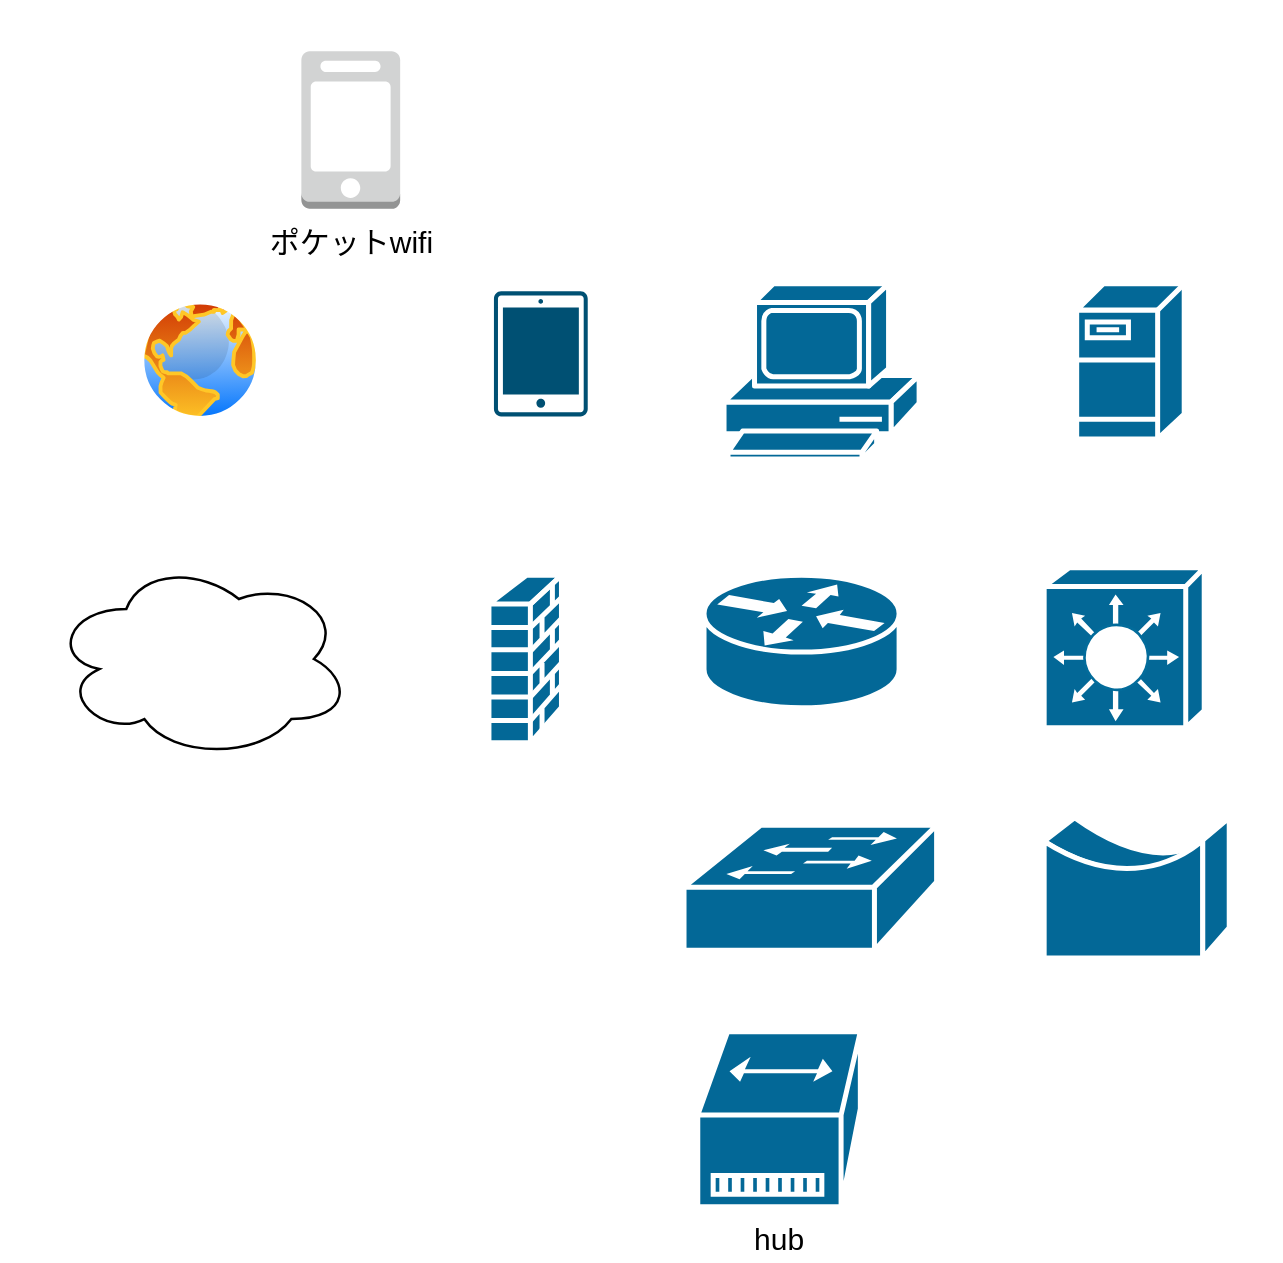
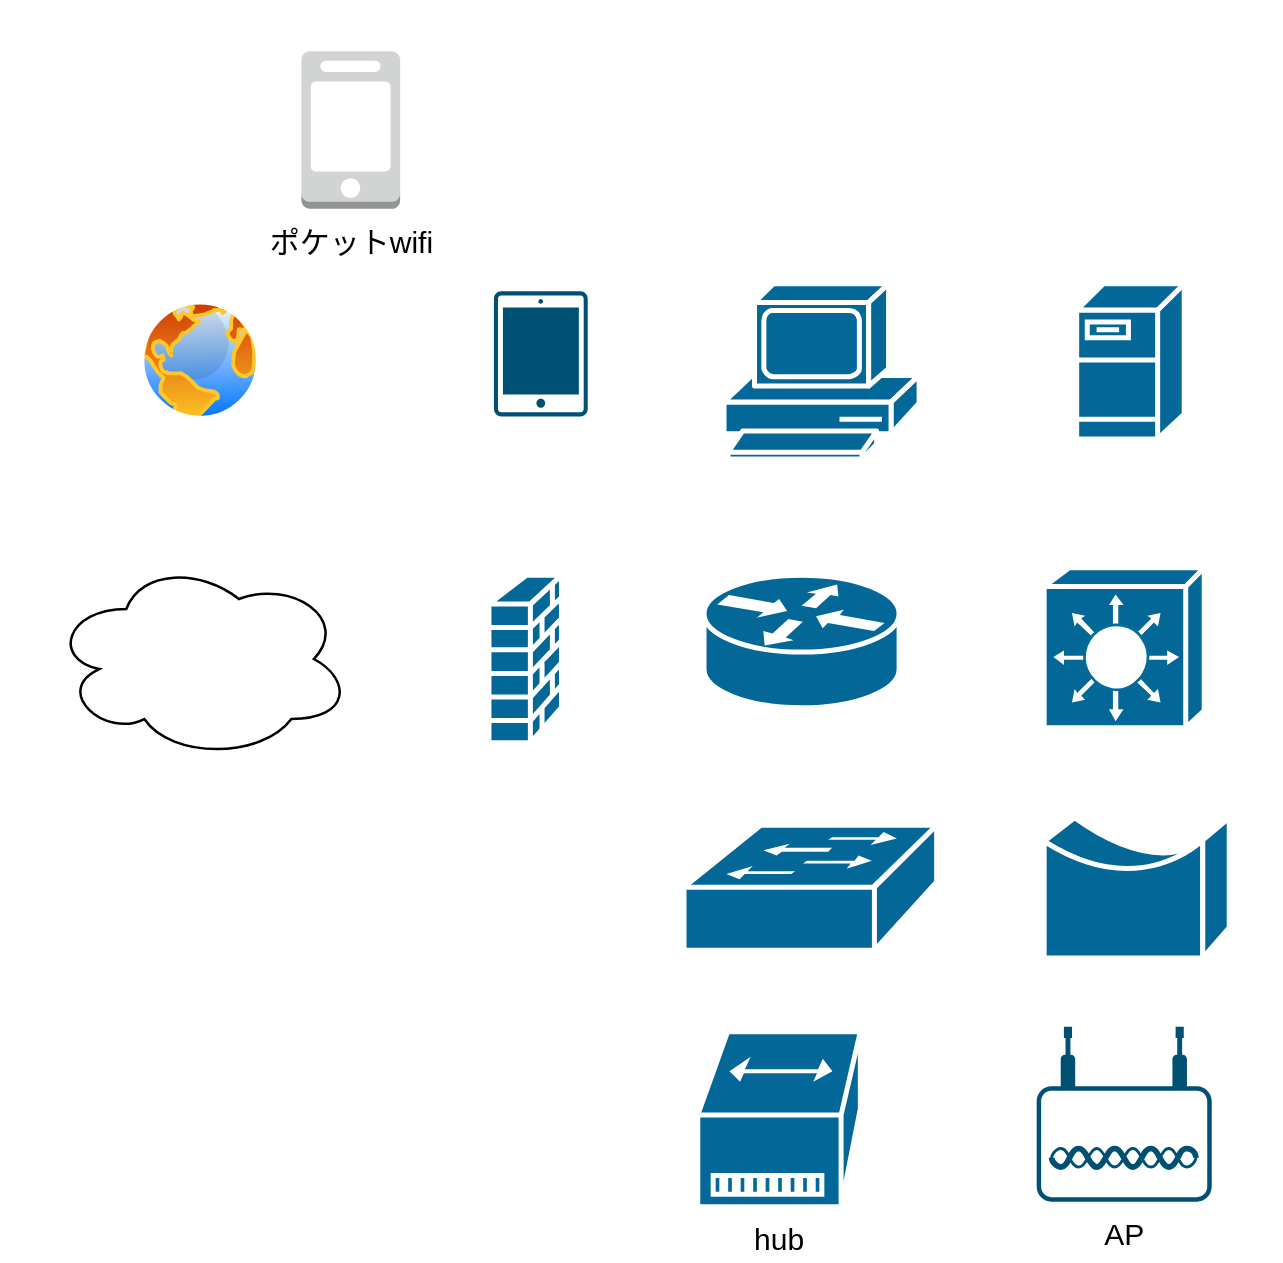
none -> (1124, 1114)
